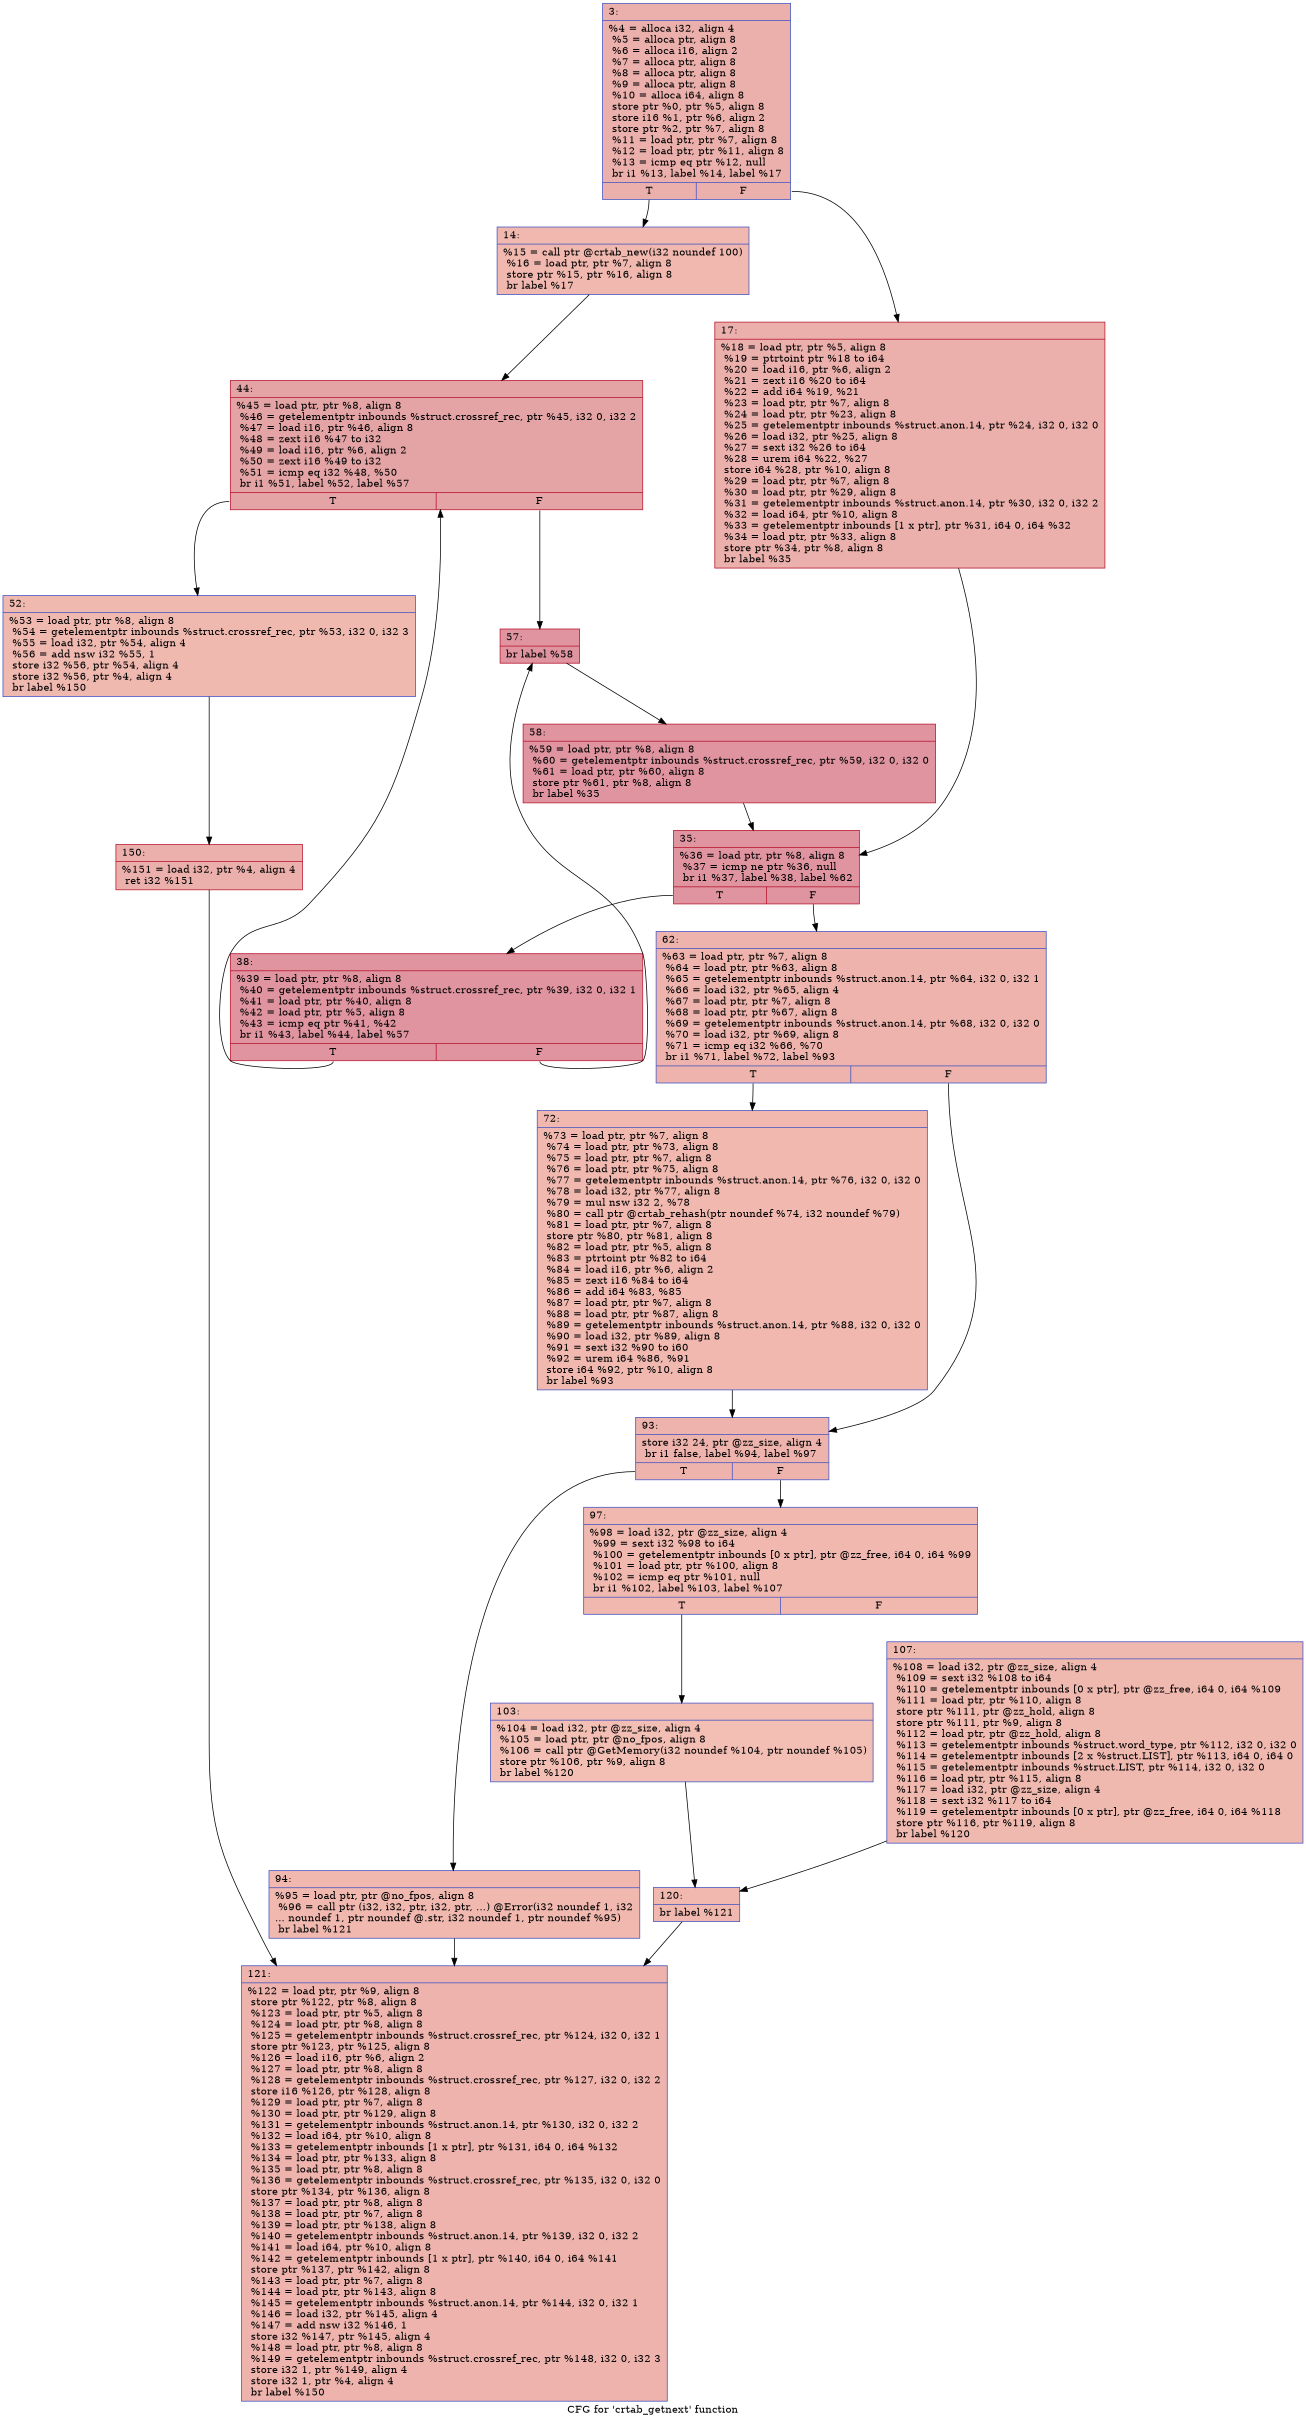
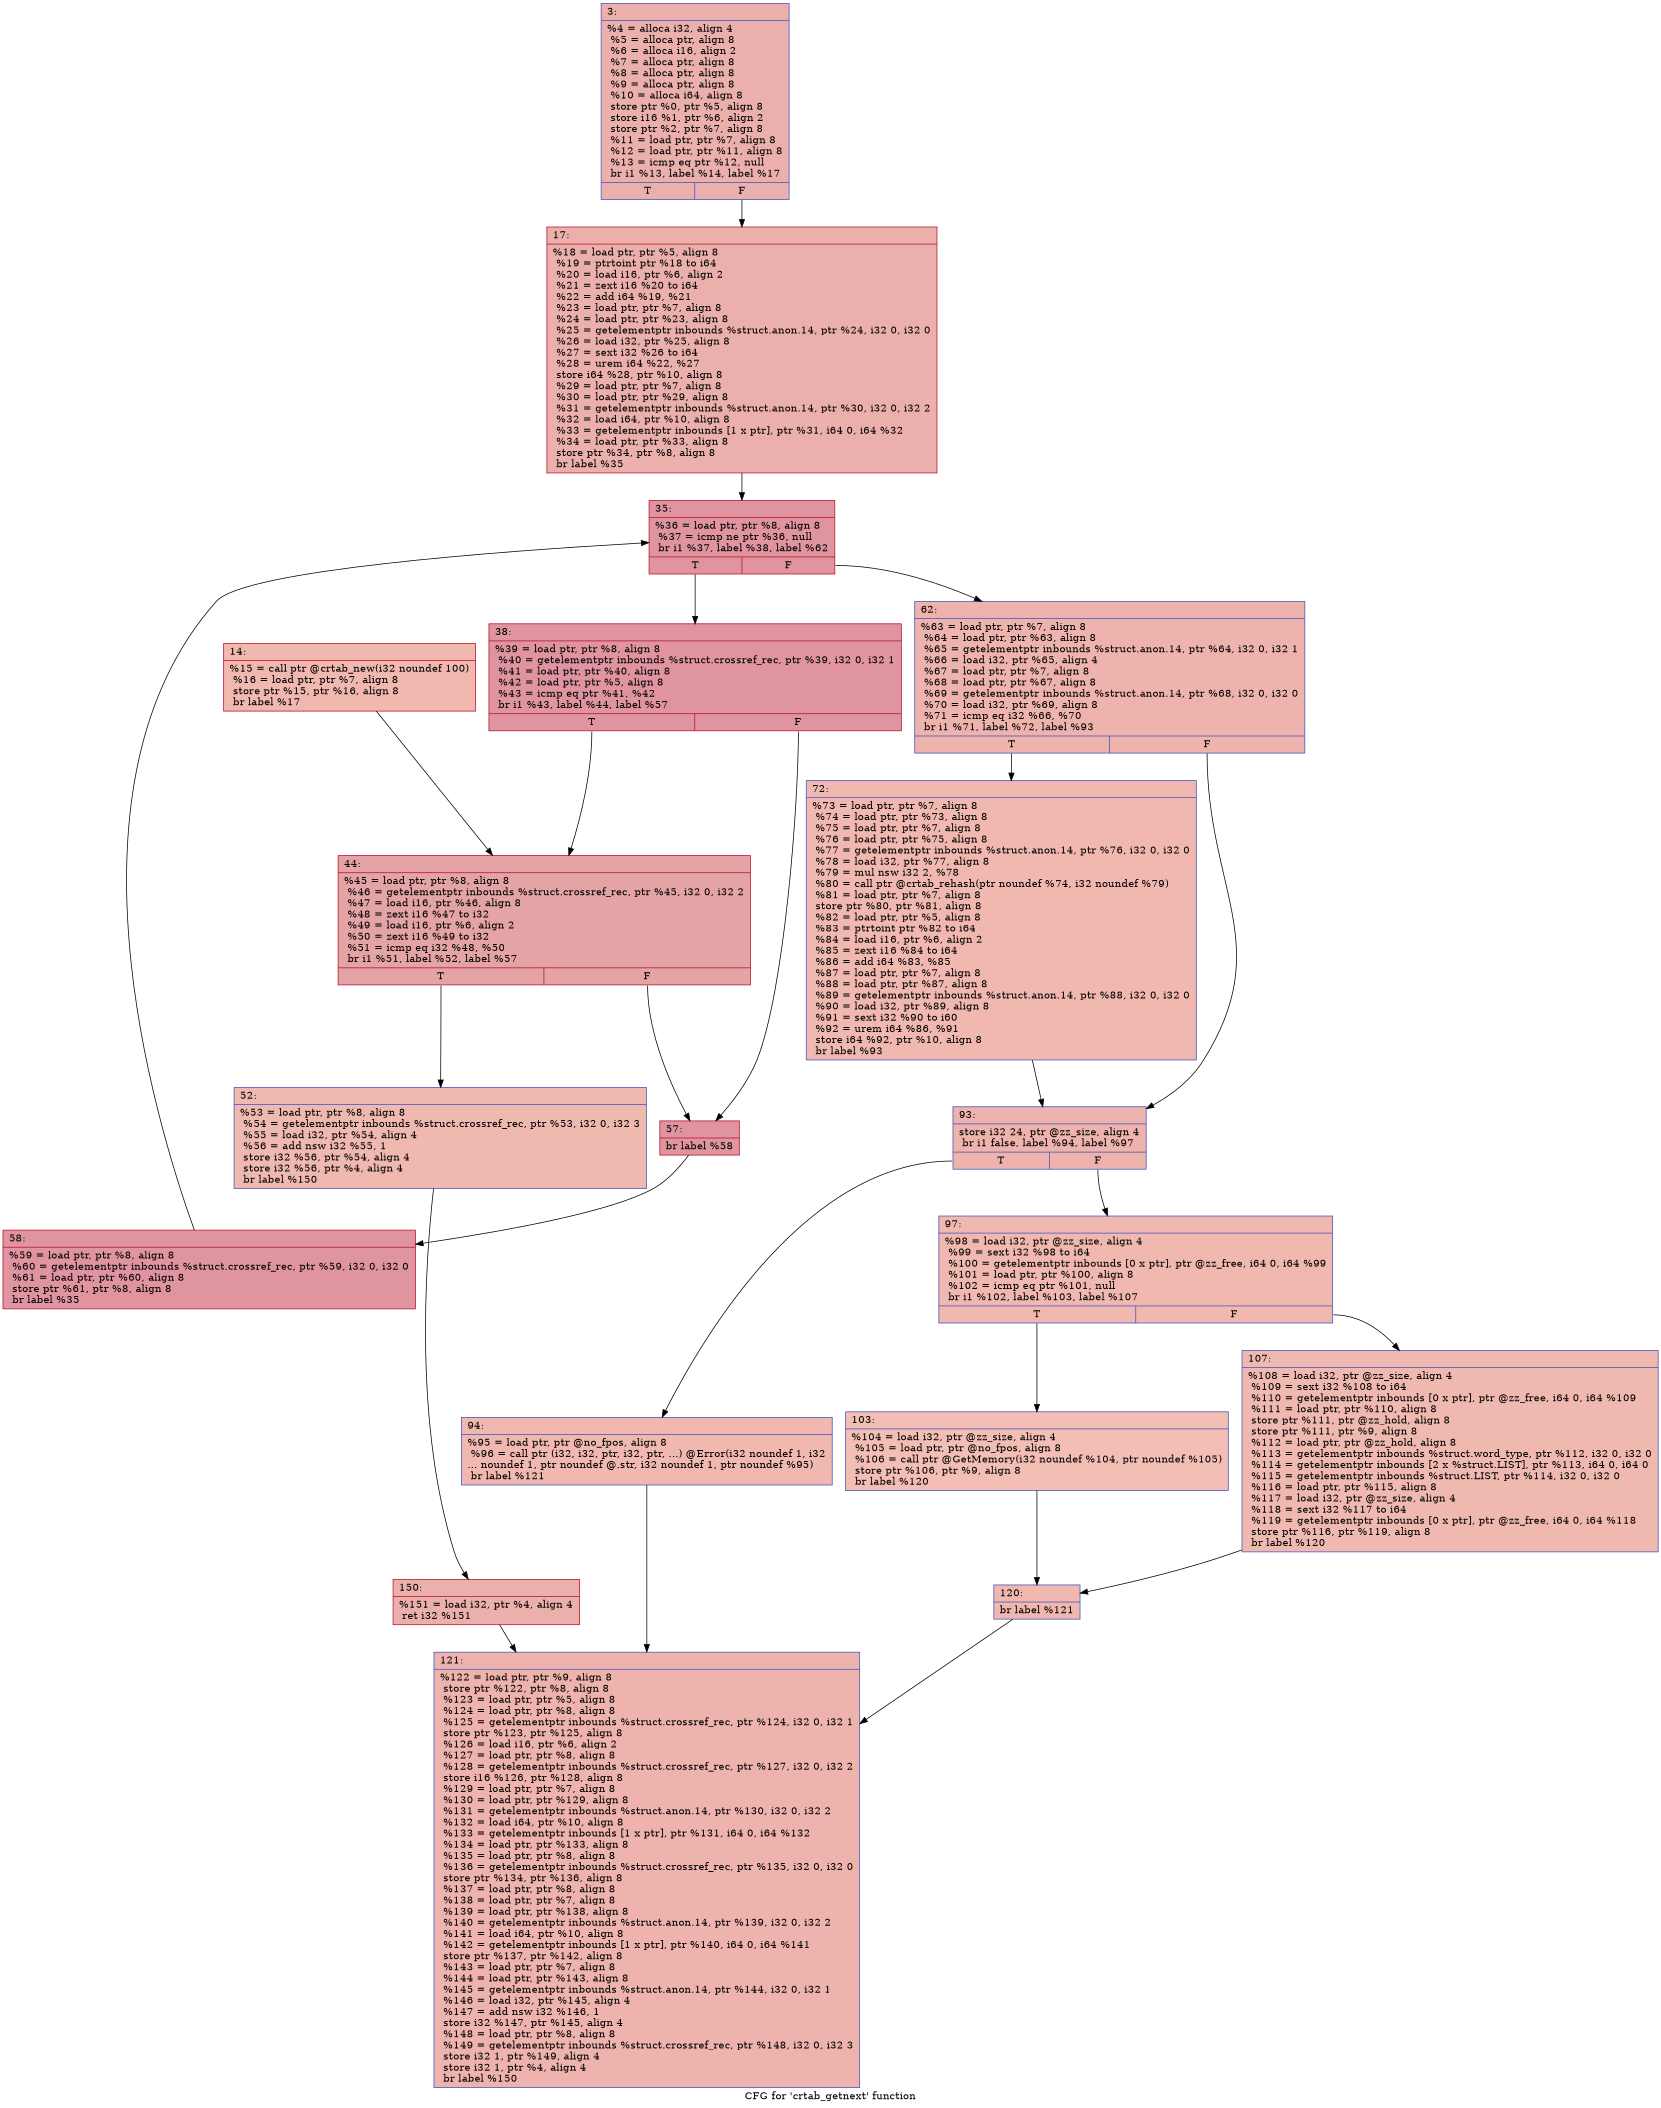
(648, 210) -> none
(623, 261) -> (350, 677)
none -> (1367, 1323)
